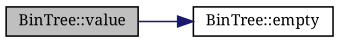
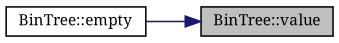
(158, 21) -> (165, 21)
